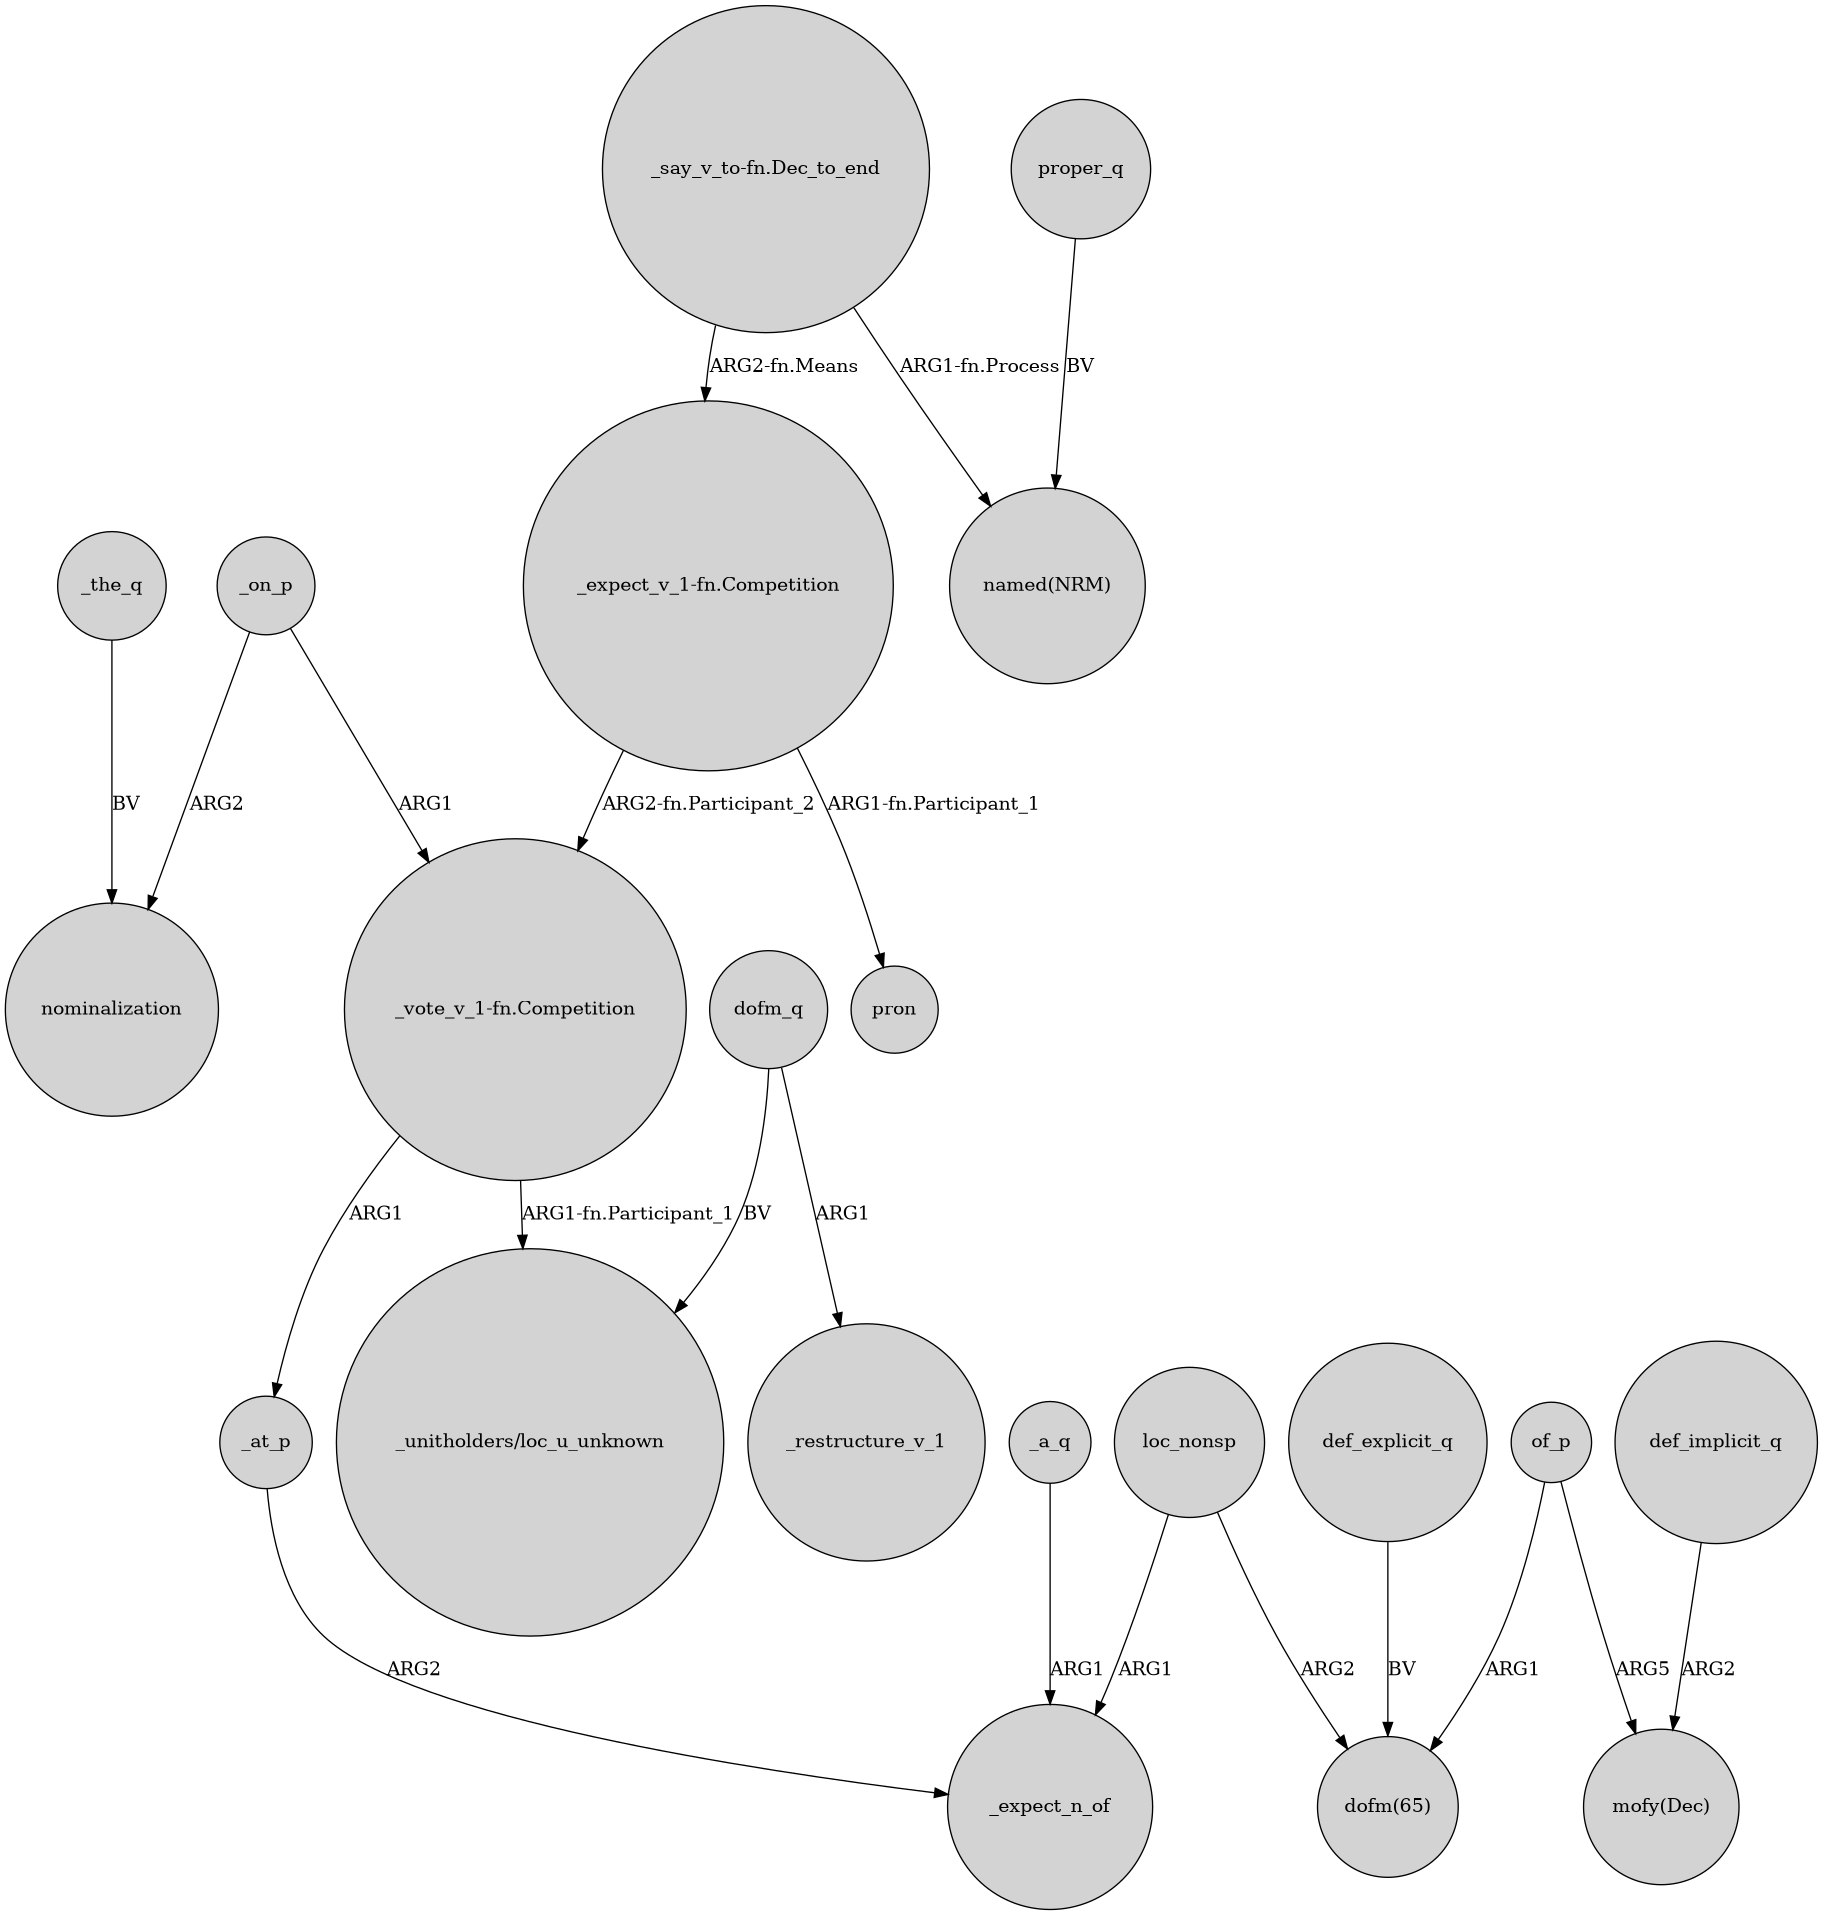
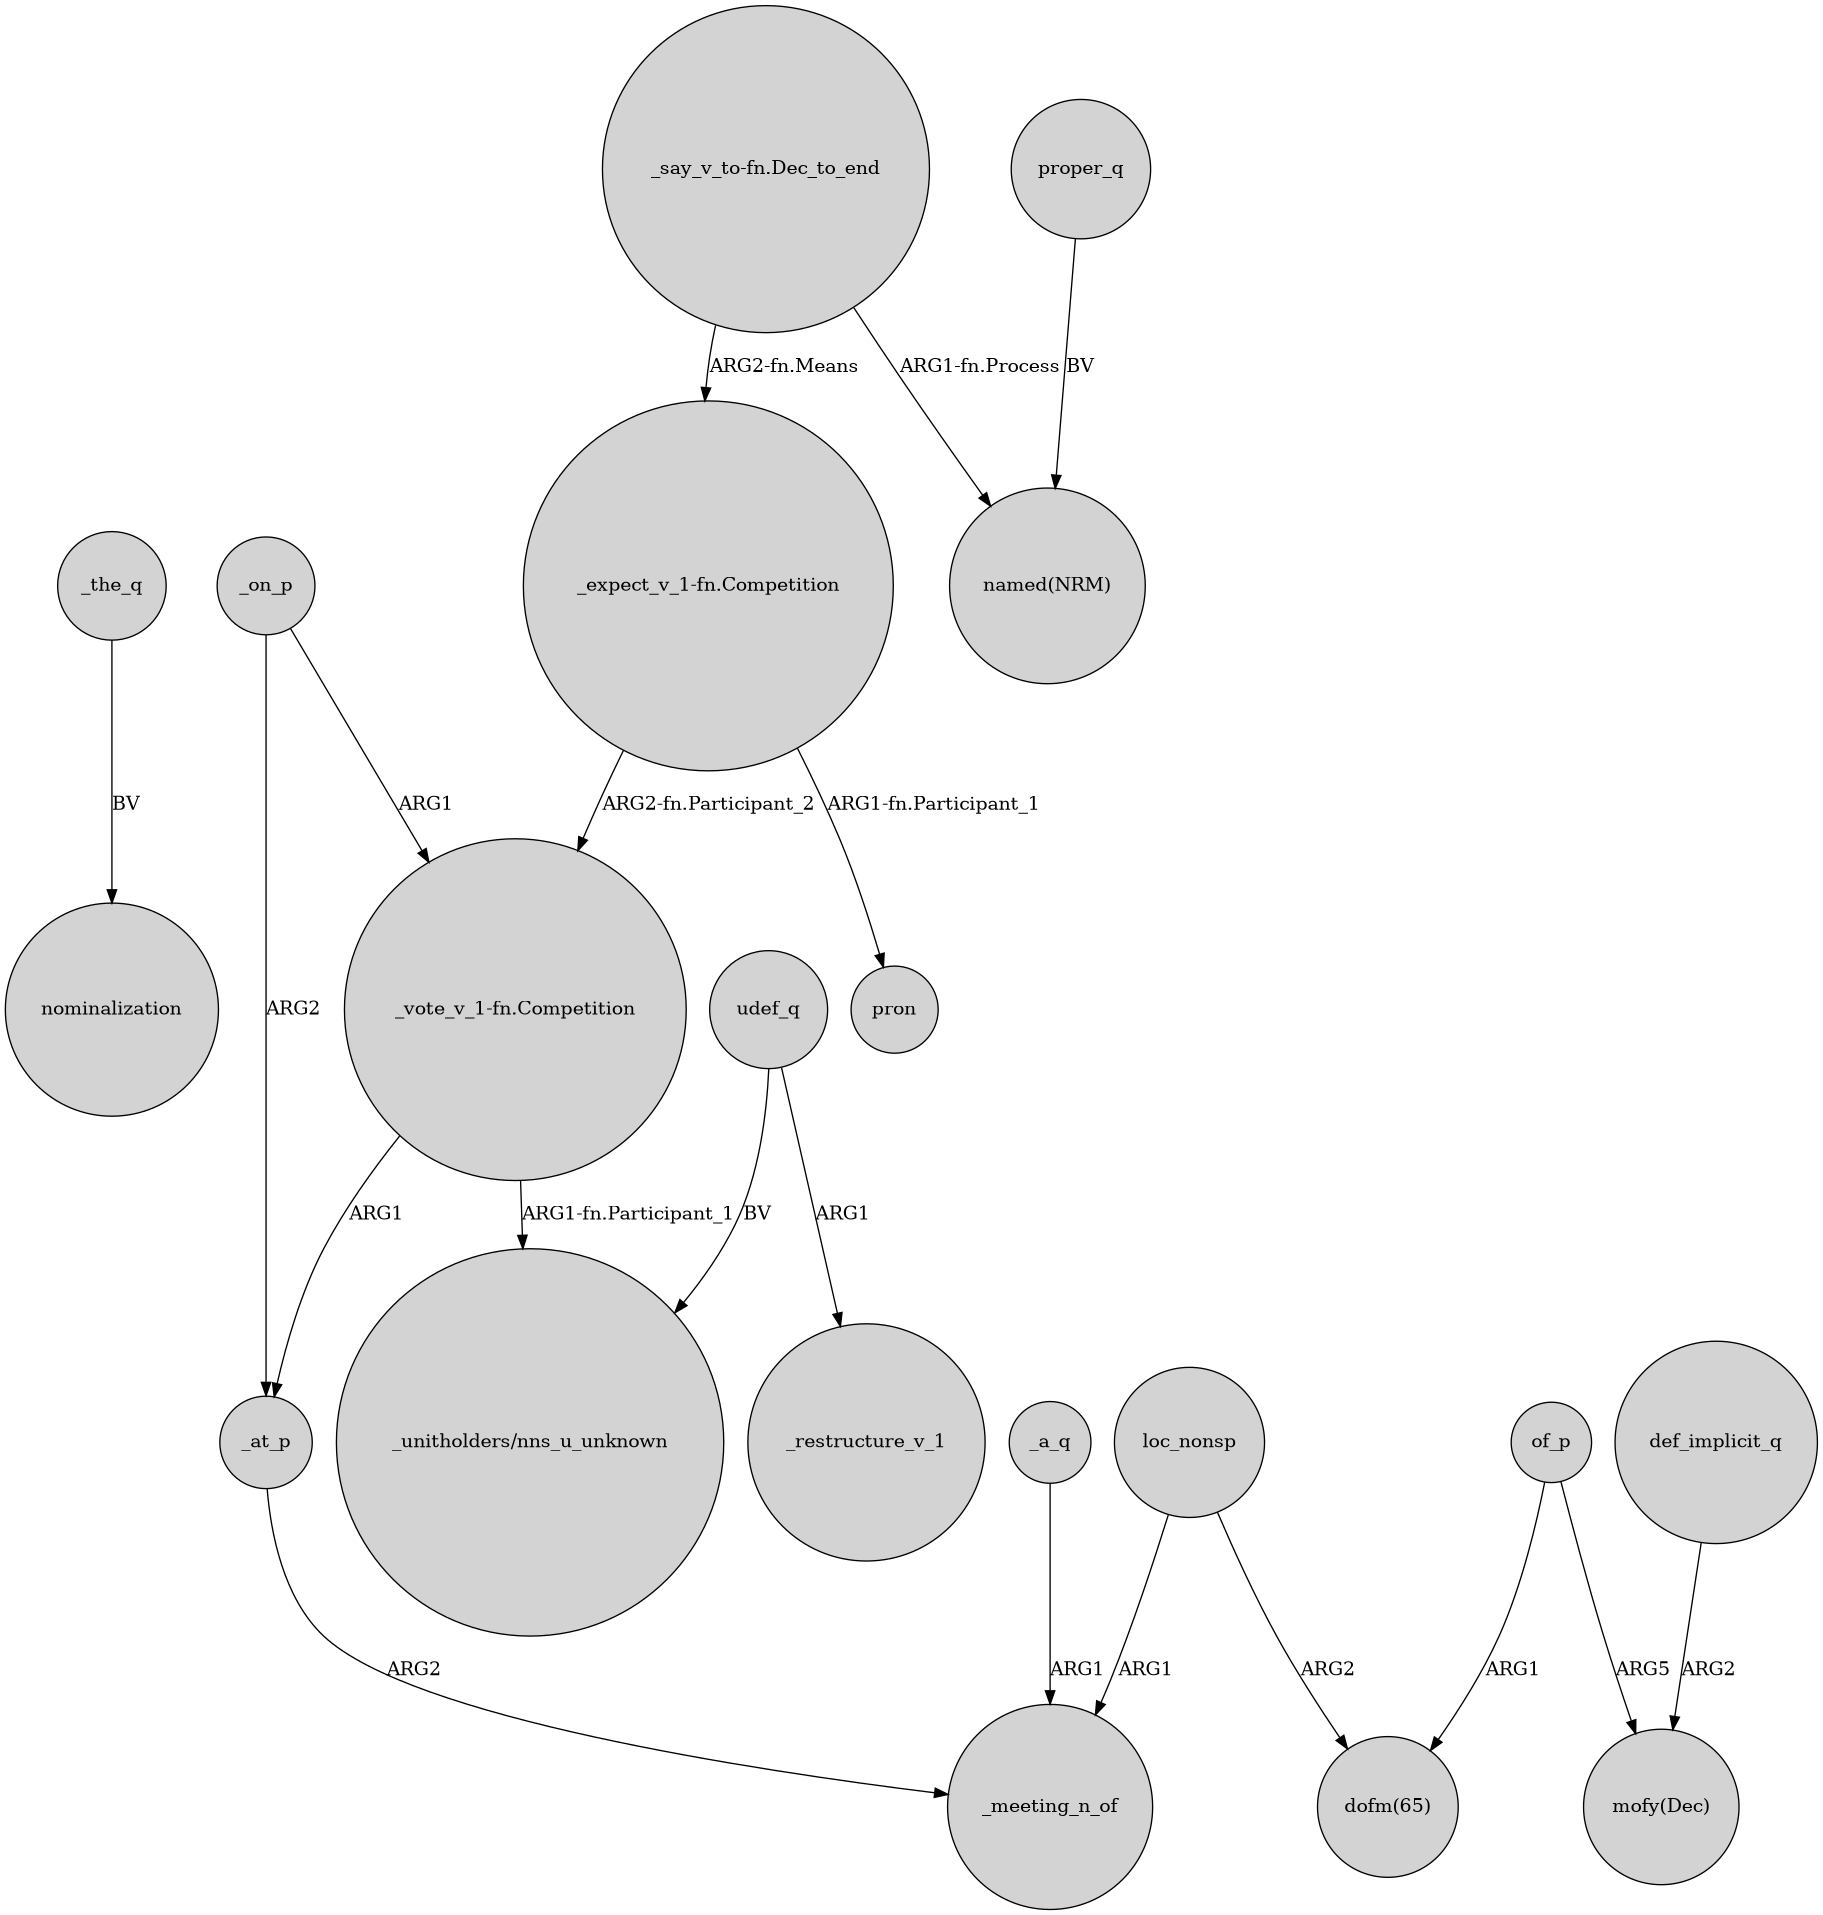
(201, 764) -> (266, 1008)
(769, 1010) -> (769, 1010)
(530, 1442) -> (530, 1442)
(1388, 1442) -> none
(1050, 1807) -> (1050, 1807)
